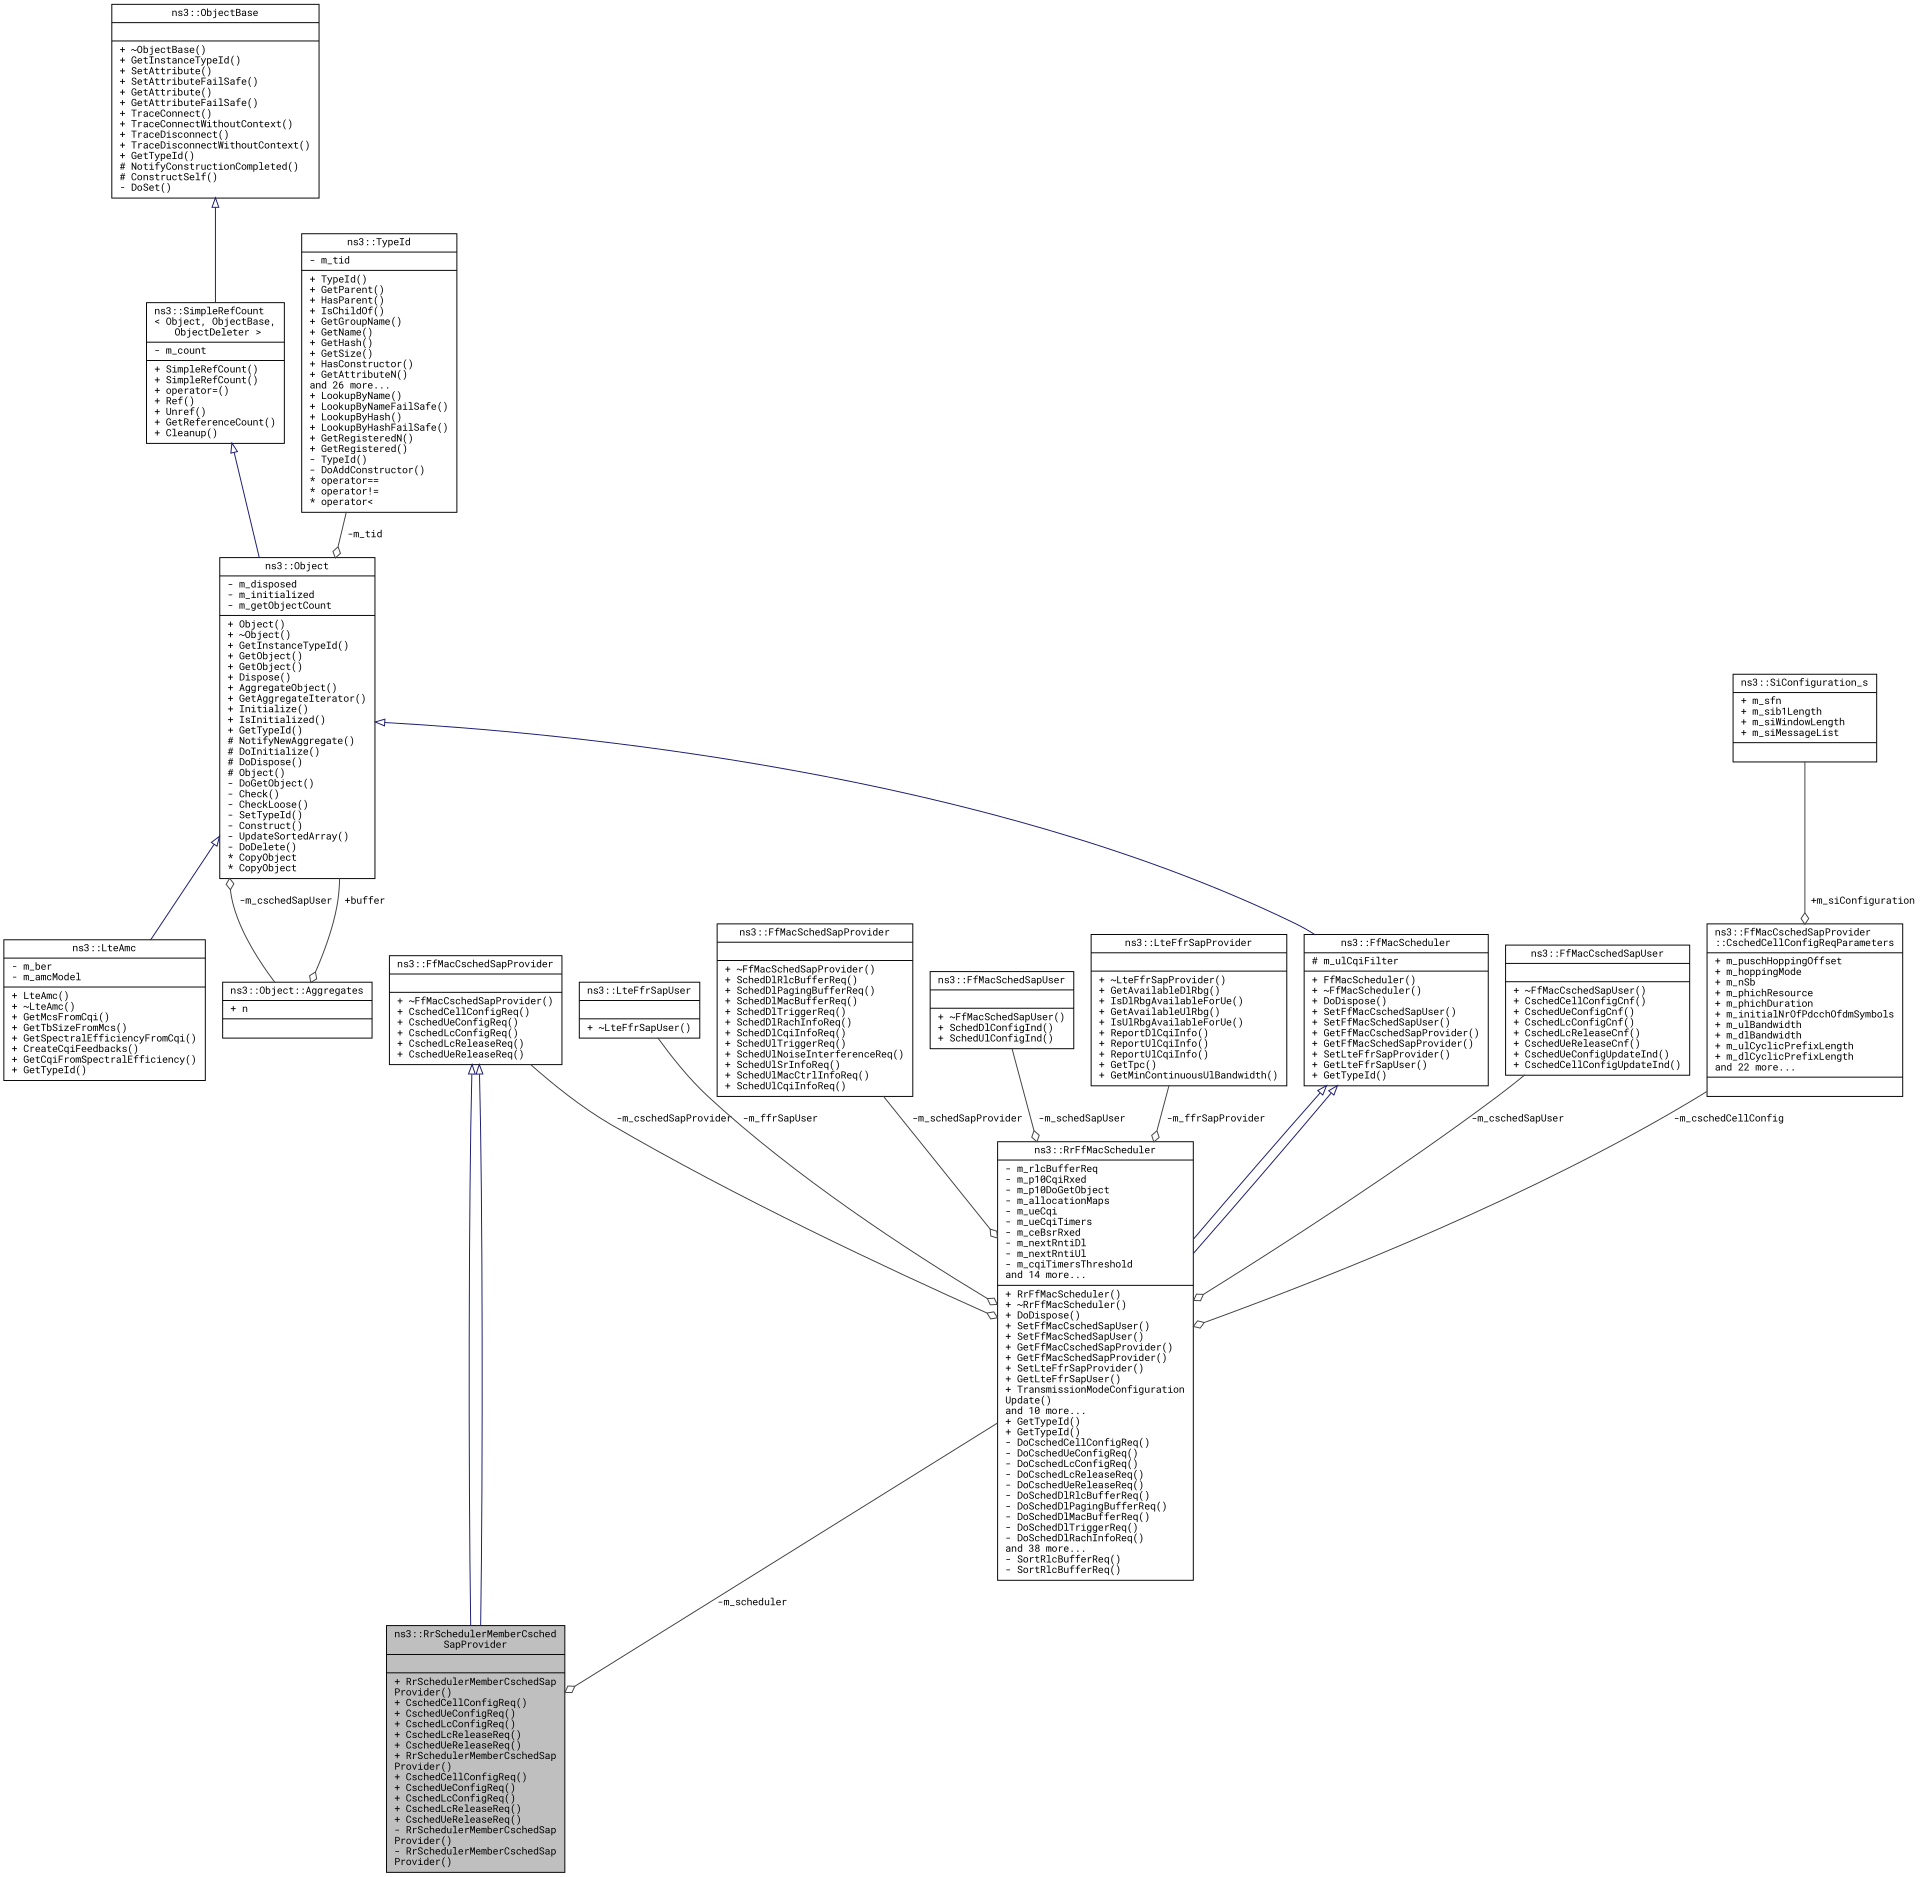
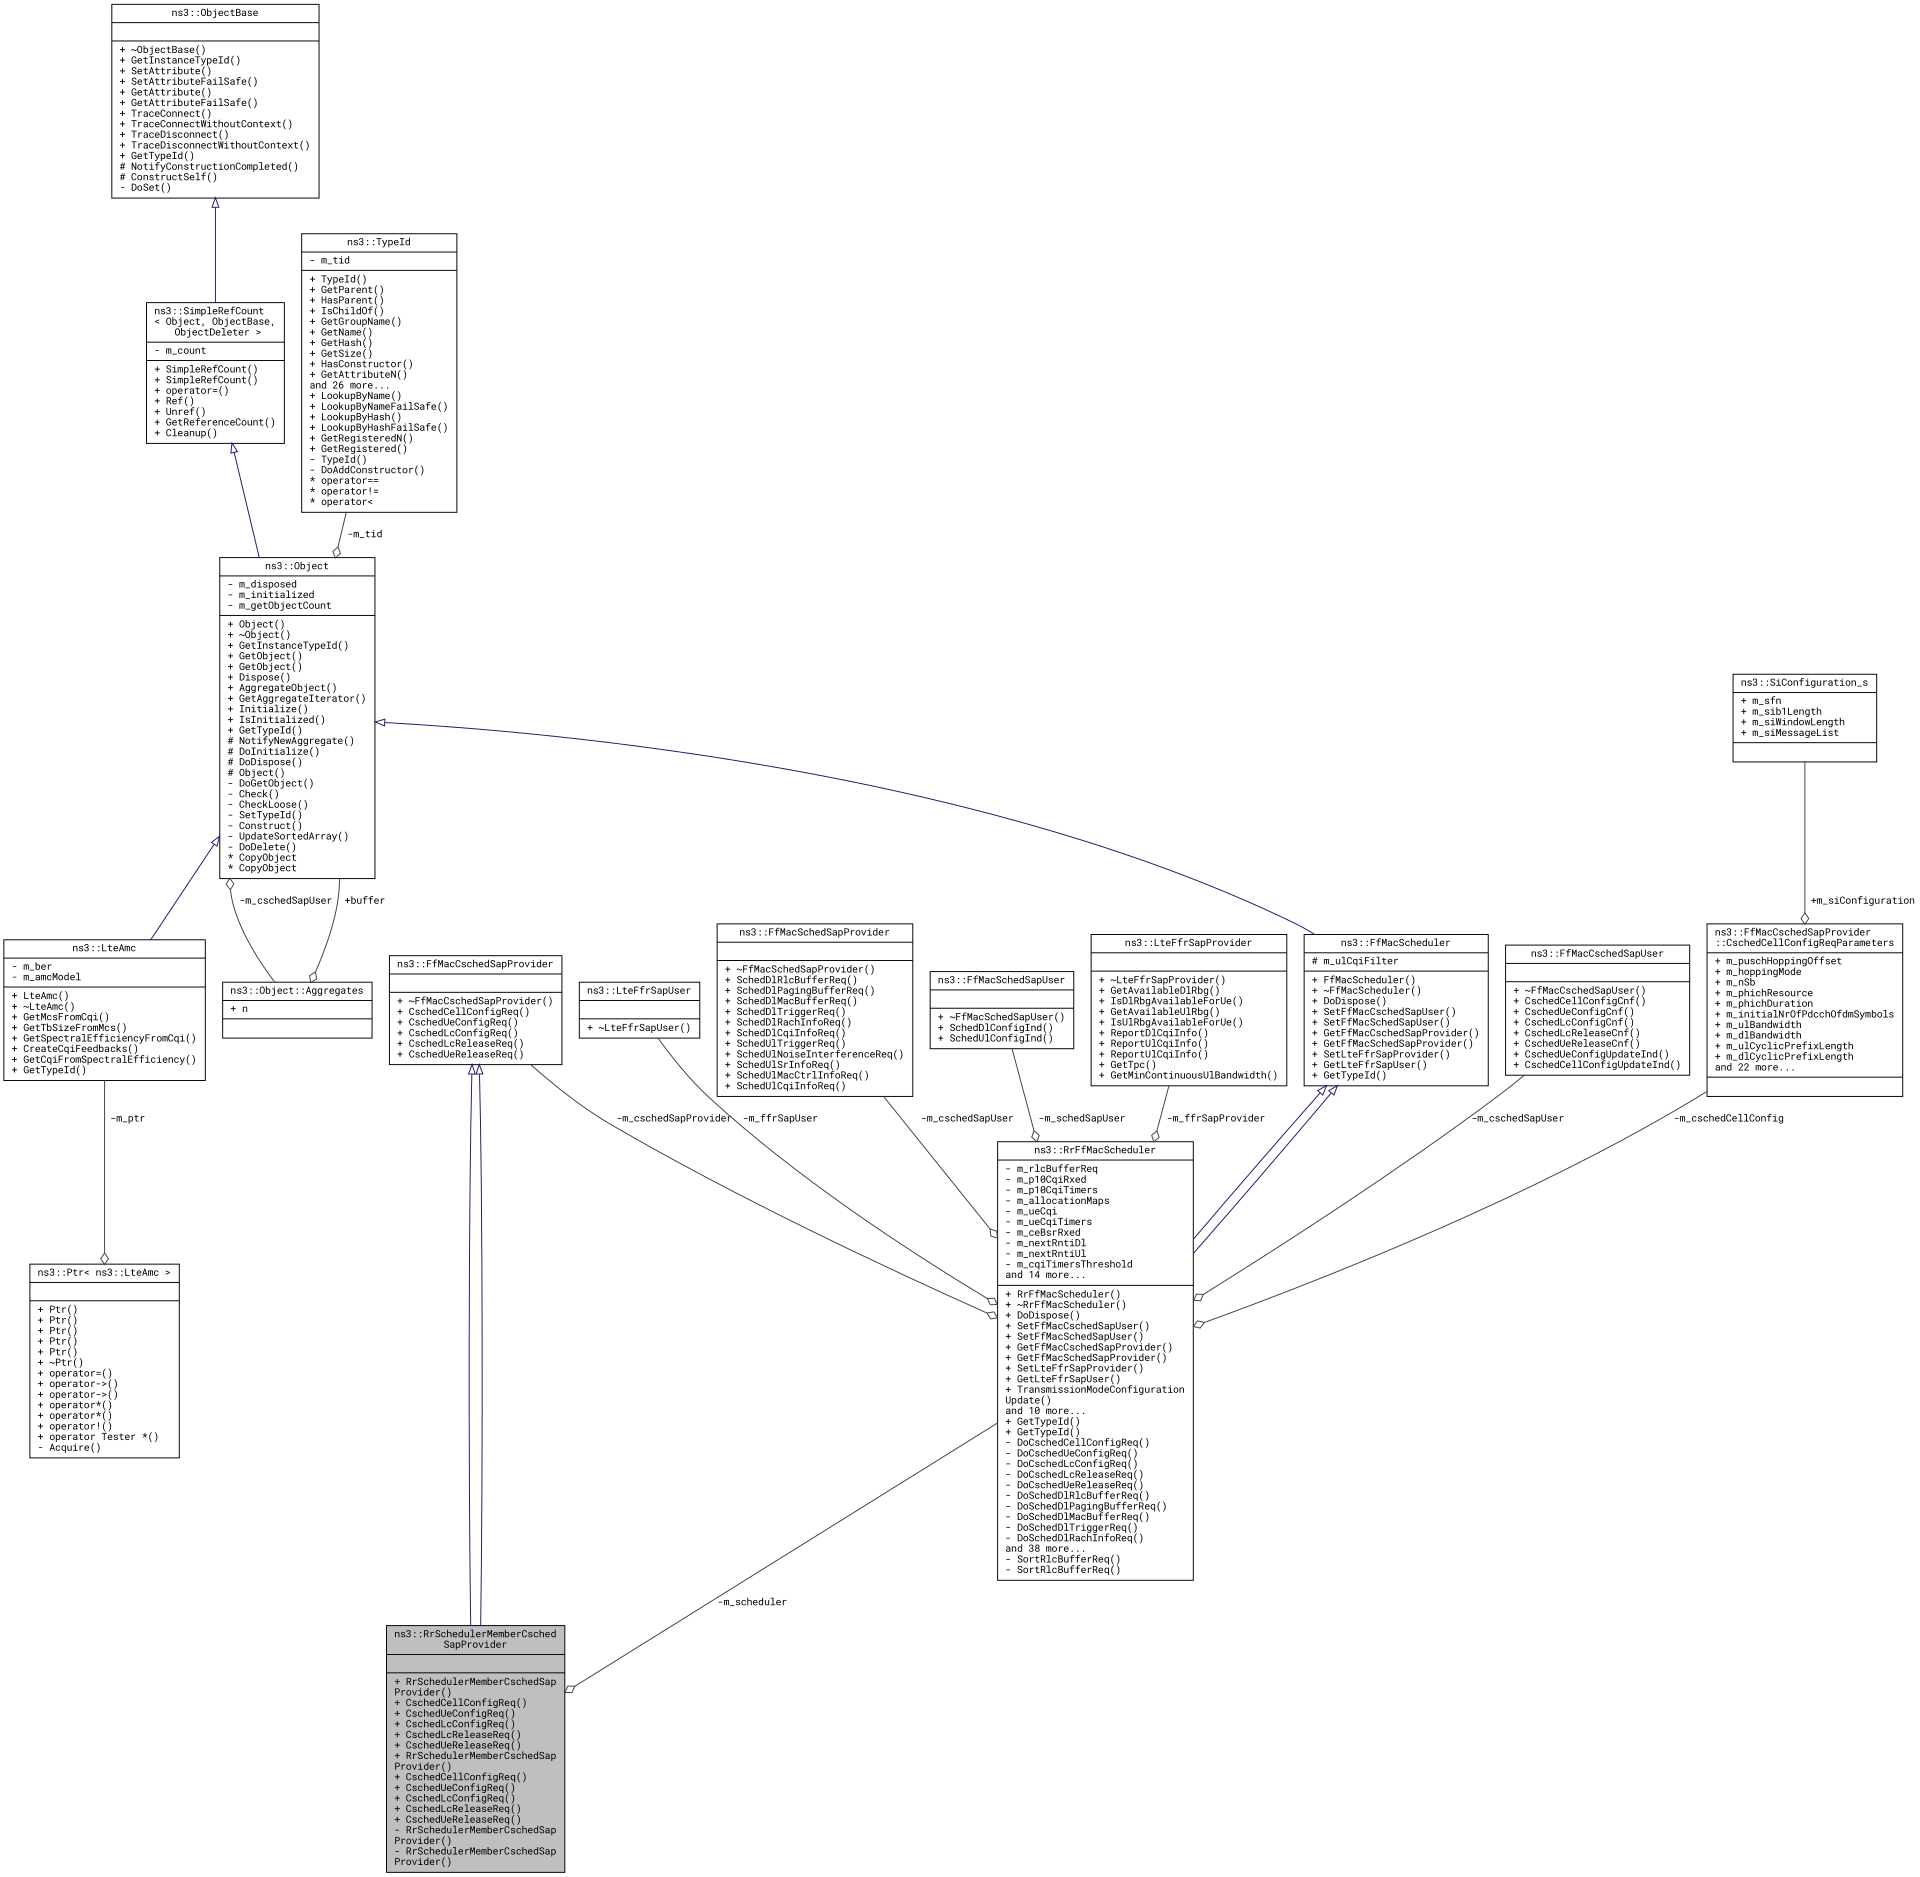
(965, 1119) -> (965, 1119)
(1058, 1190) -> (1052, 1190)
none -> (105, 1361)
